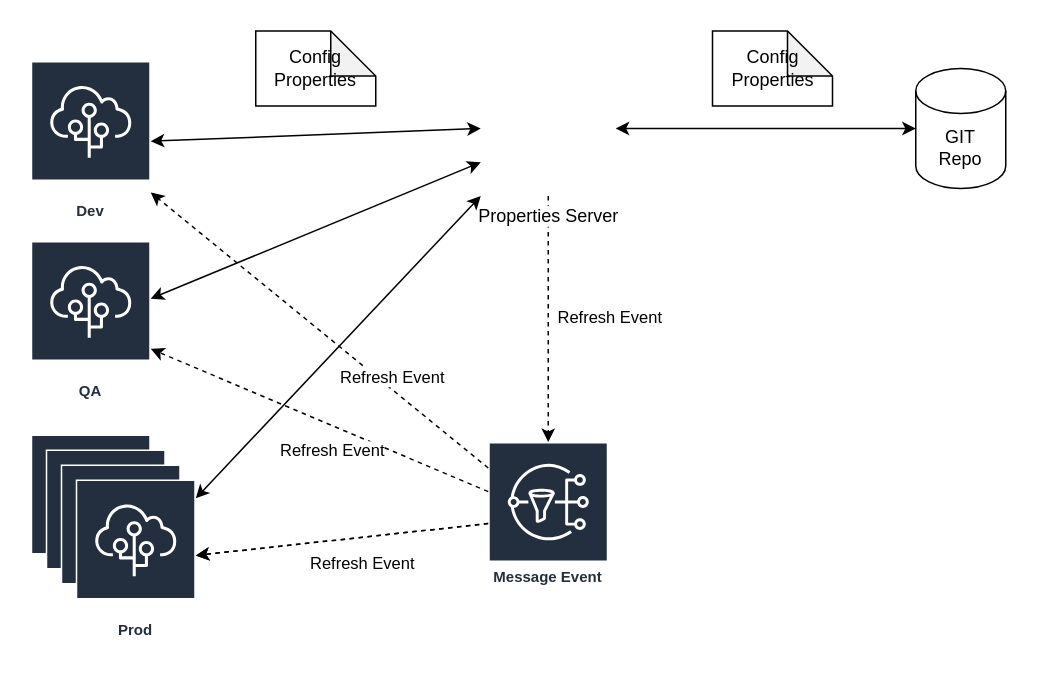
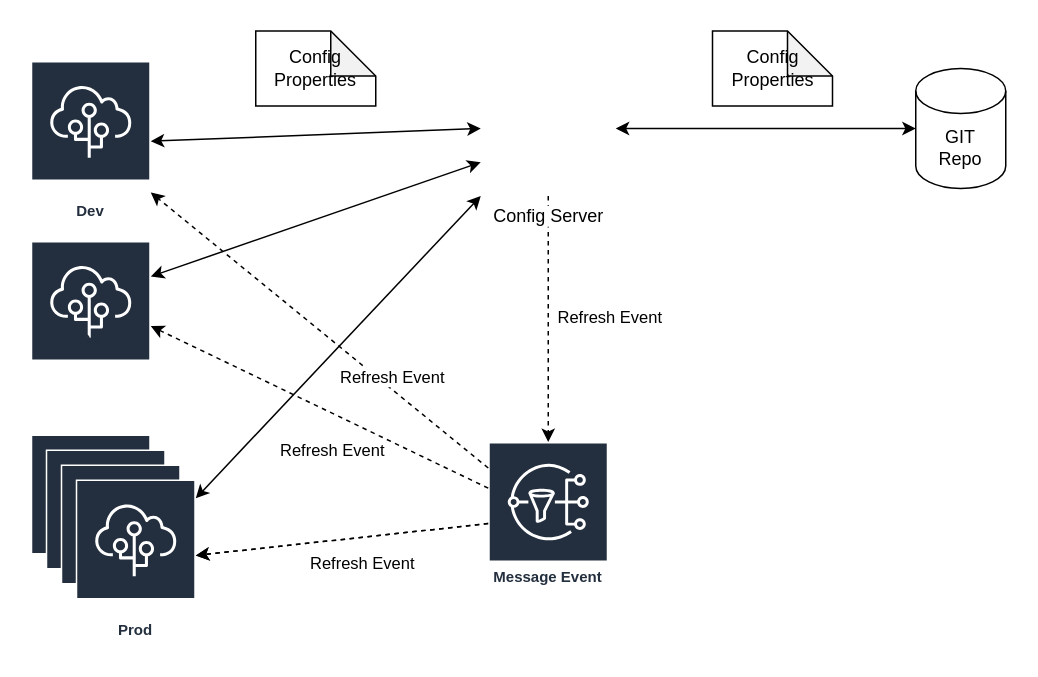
(549, 217) -> (549, 217)
(91, 323) -> (91, 297)
